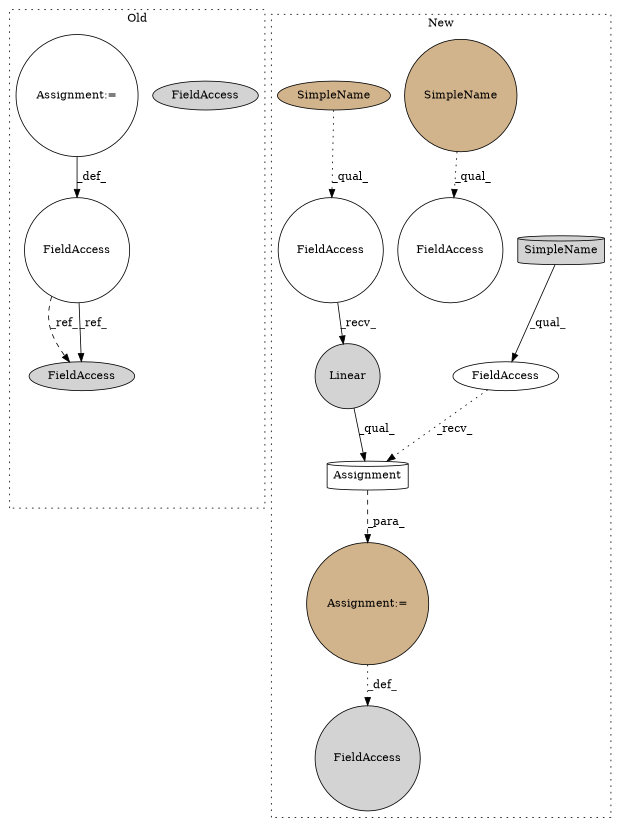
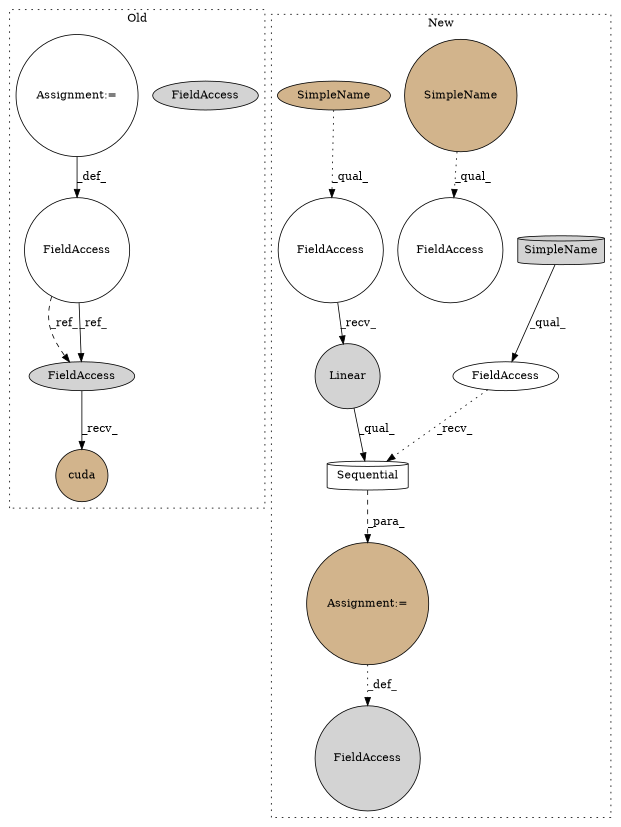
none -> (82, 476)
(368, 476) -> (368, 476)
